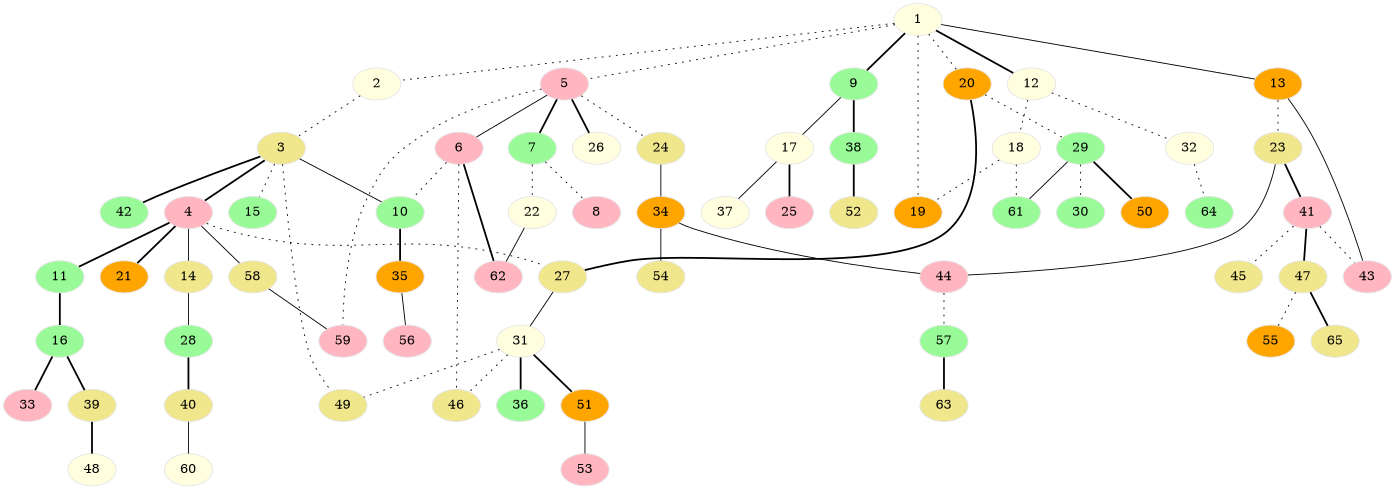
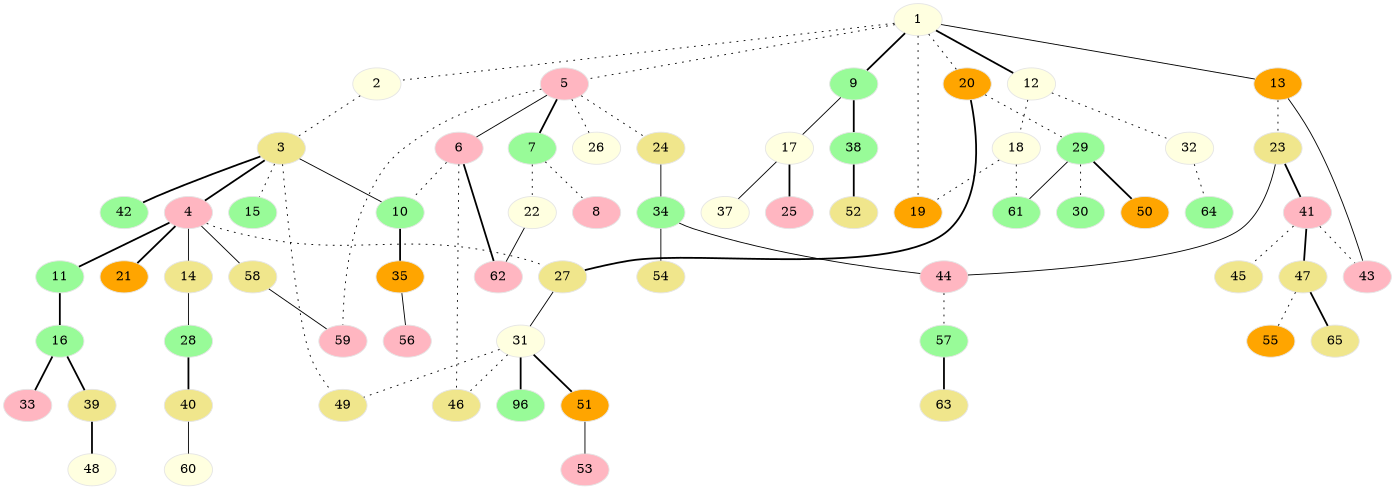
(581, 116) -> (581, 116)
(661, 213) -> (661, 213)
(521, 405) -> (521, 405)
